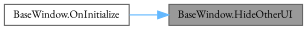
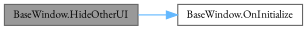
(143, 15) -> (152, 15)
